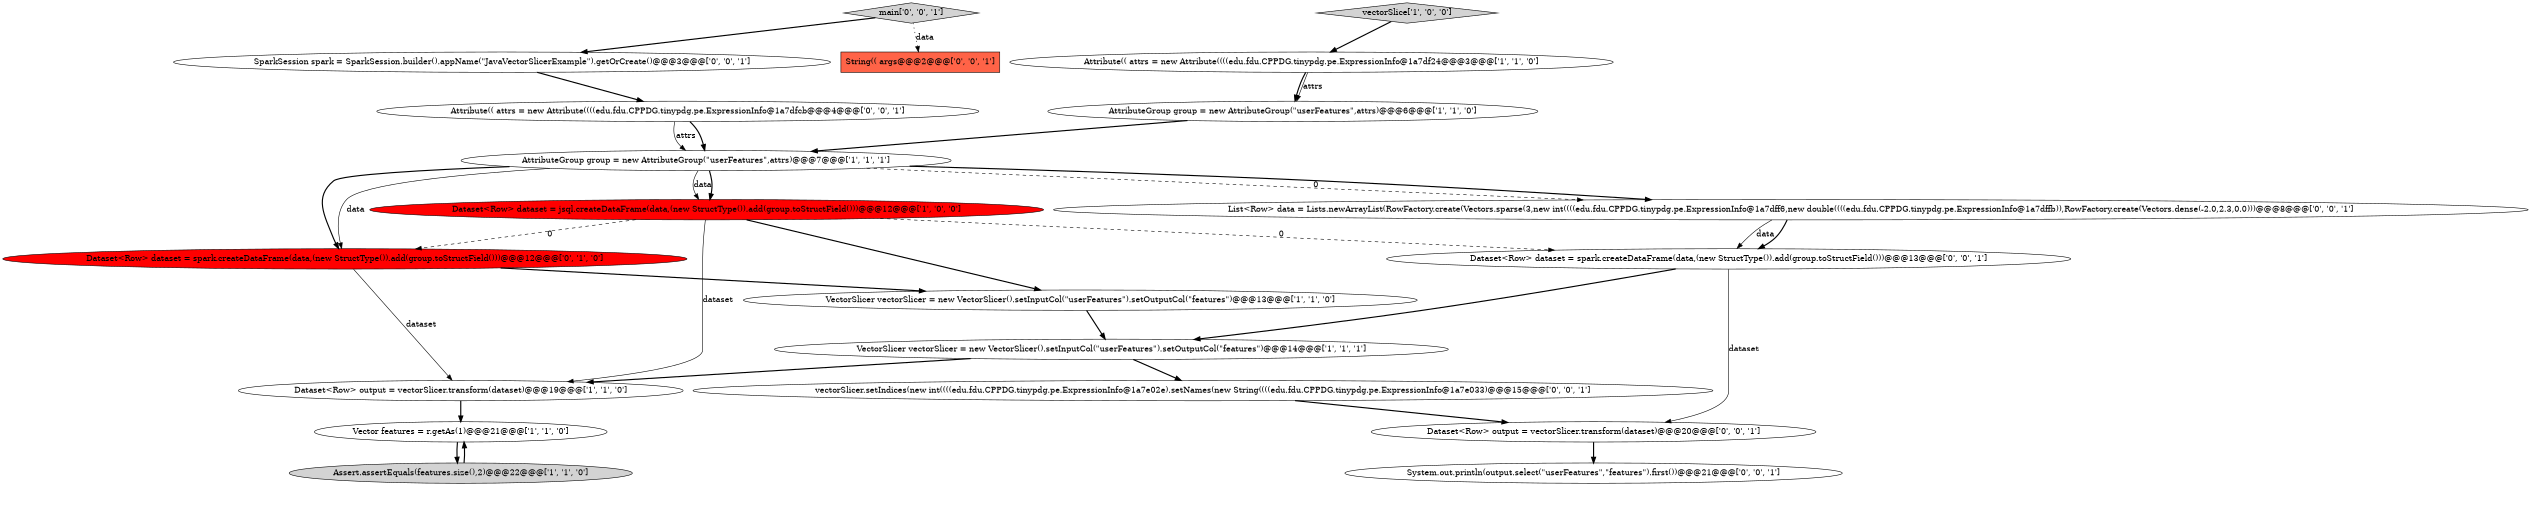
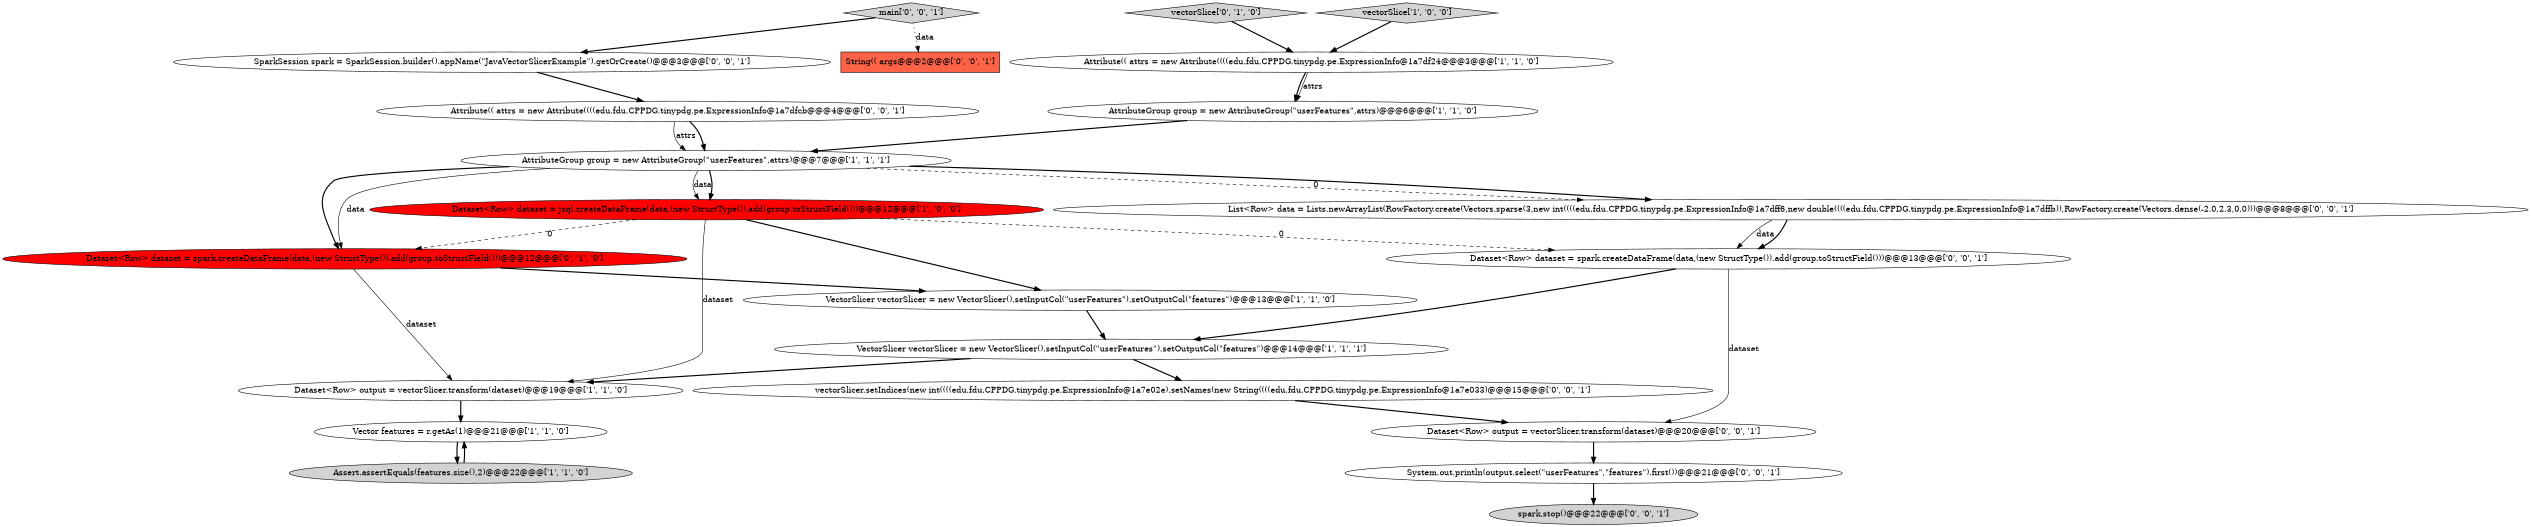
none -> (1216, 13)
none -> (1594, 514)
